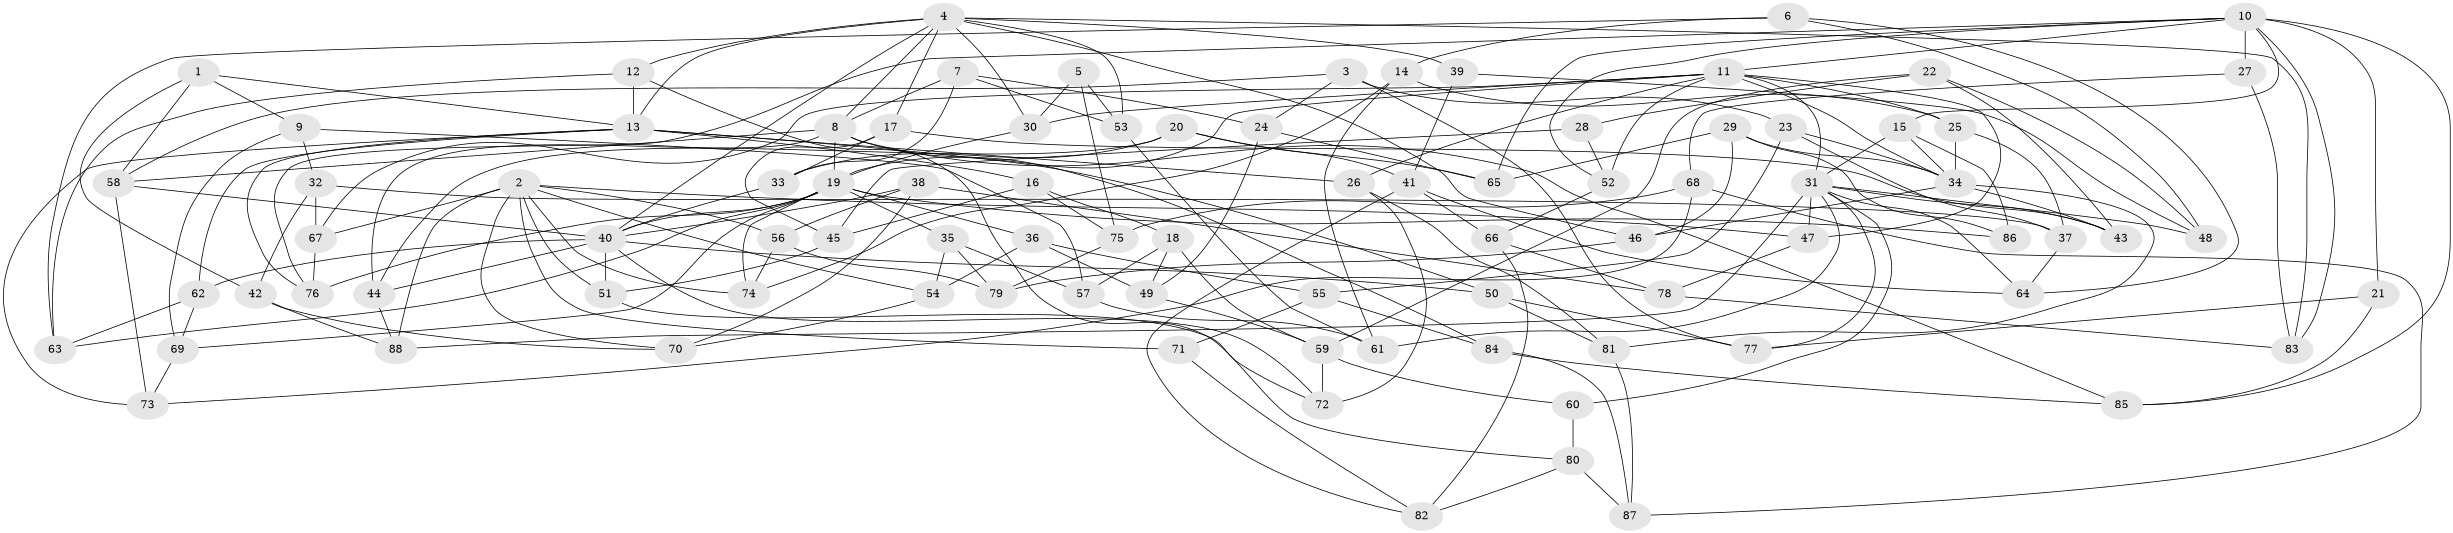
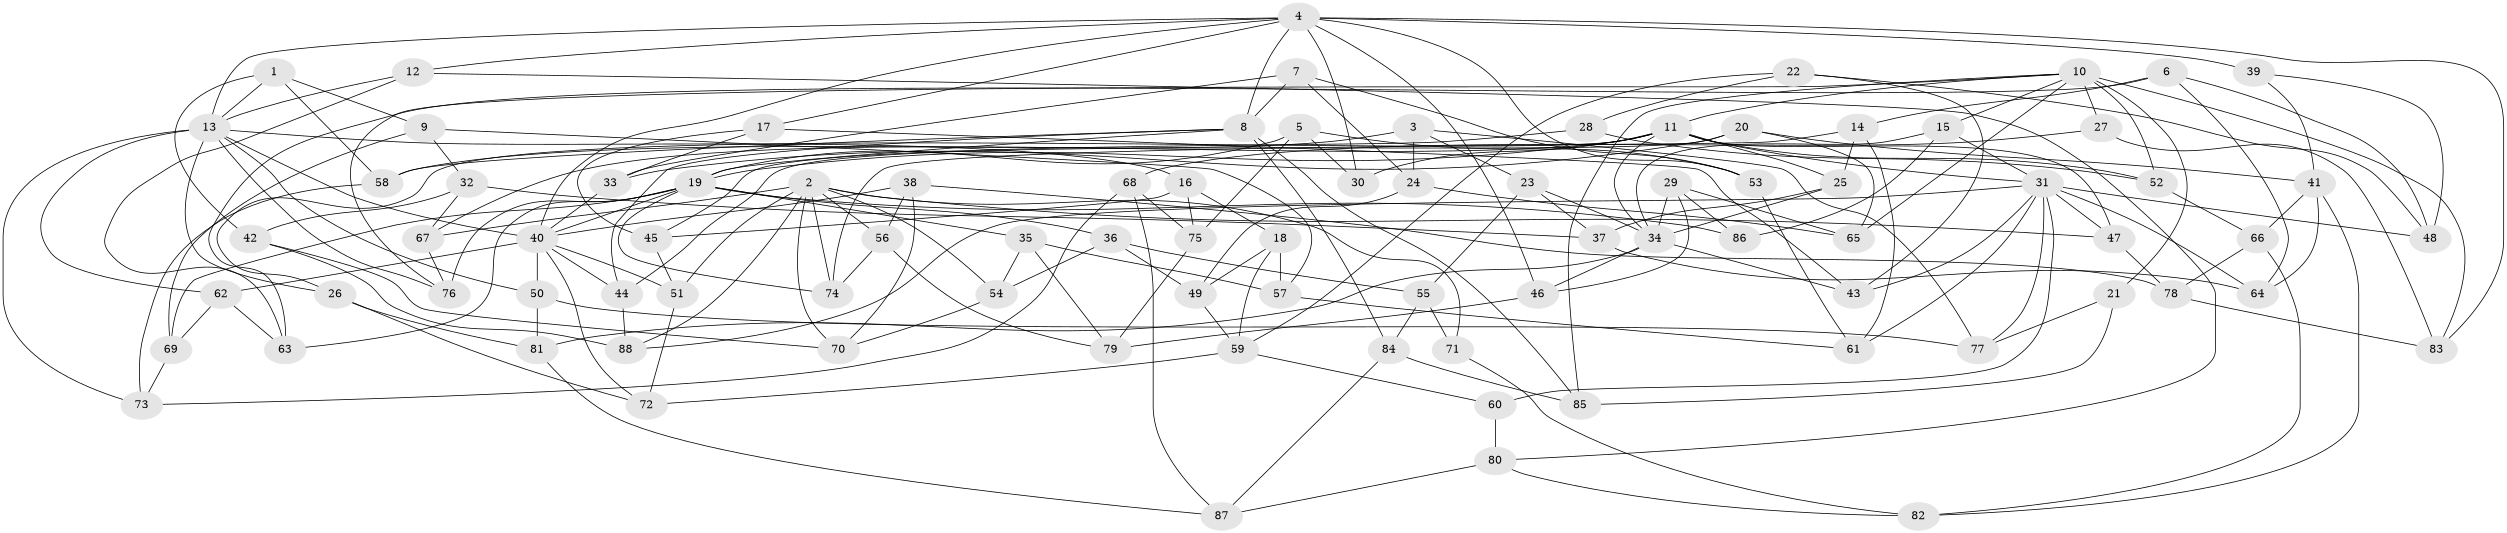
(946, 147) -> (998, 158)
(360, 211) -> (366, 201)
